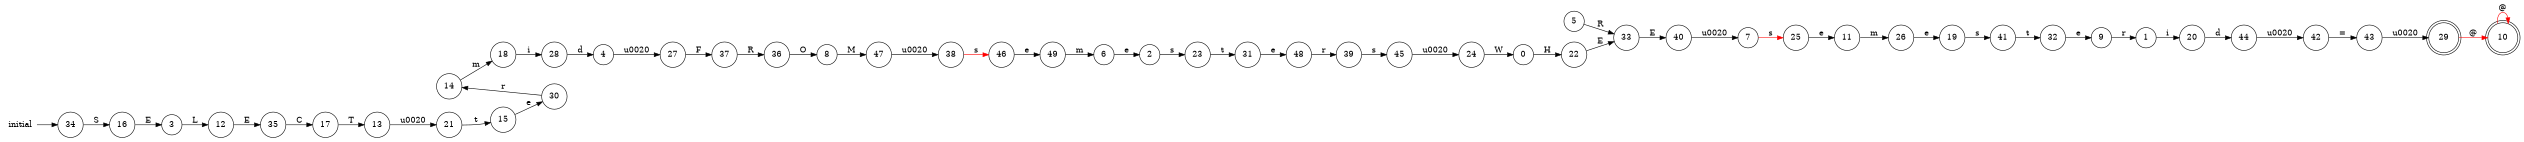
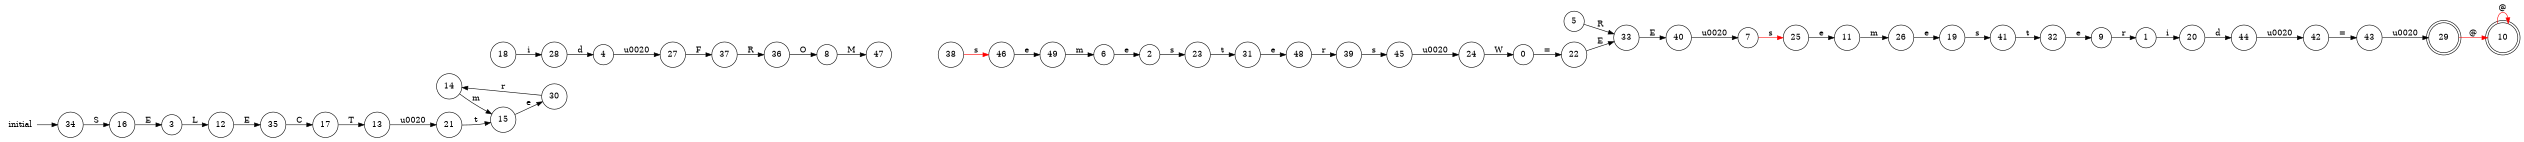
(1547, 50) -> (1547, 50)
(912, 55) -> none
(474, 72) -> (473, 103)
